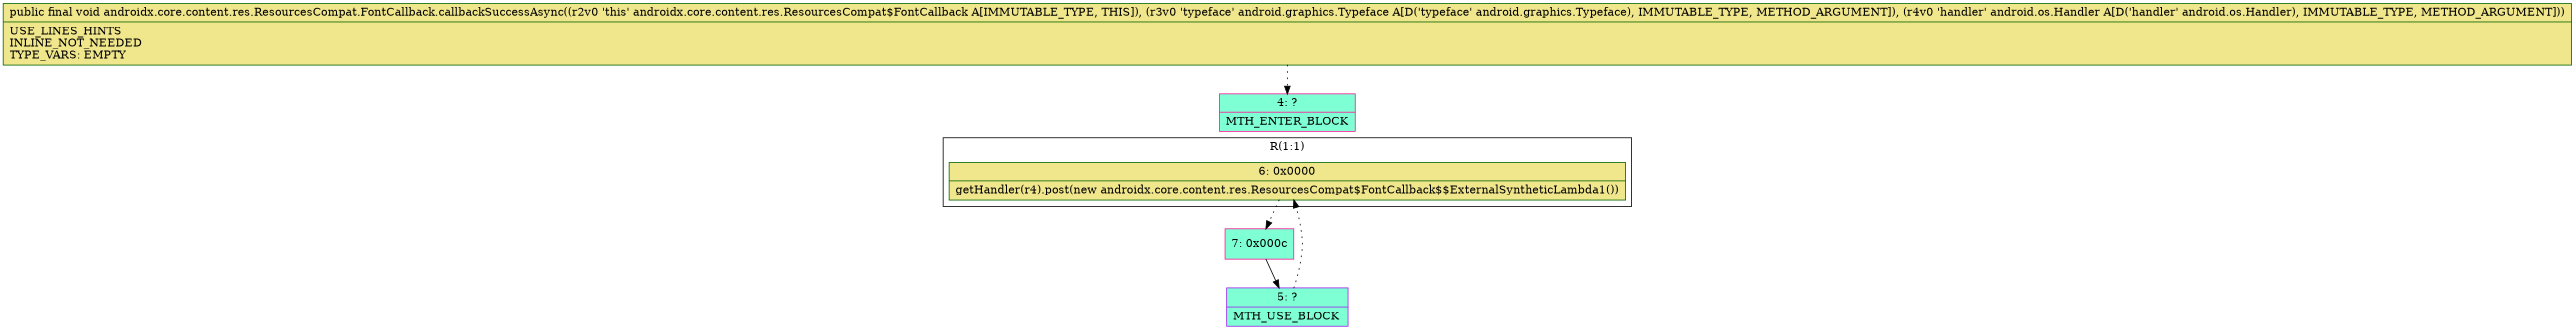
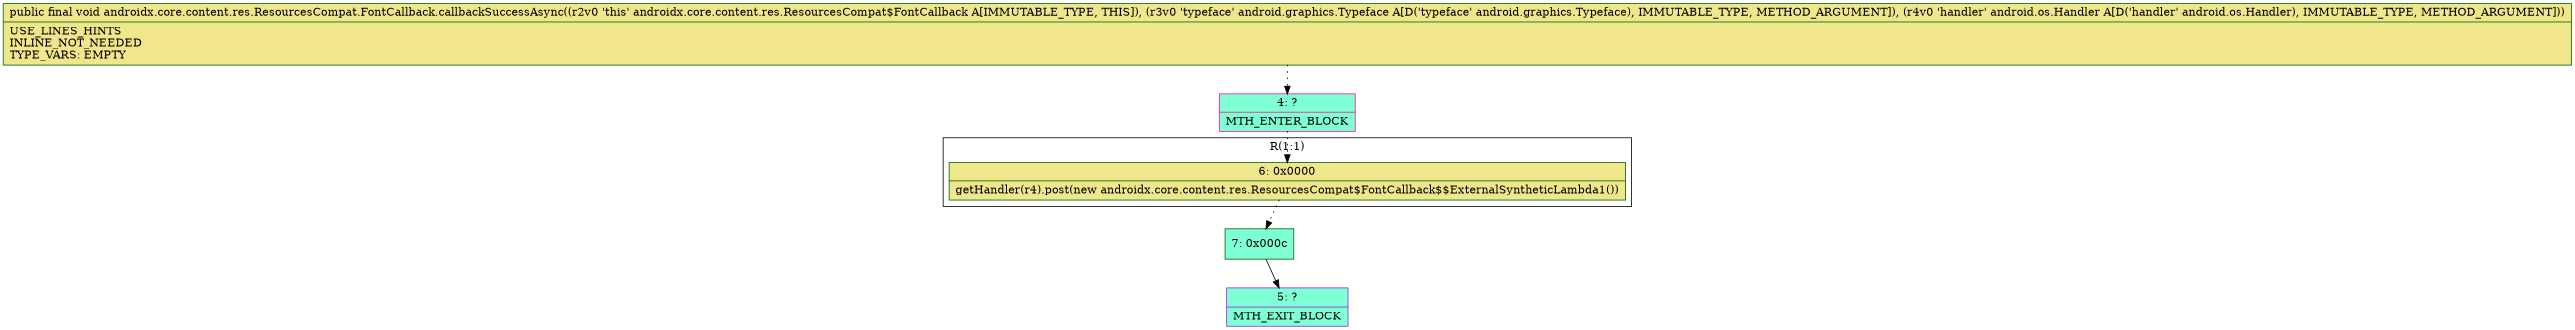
(1259, 244) -> (1259, 244)
(1302, 248) -> (1287, 143)
(1286, 316) -> (1287, 316)
